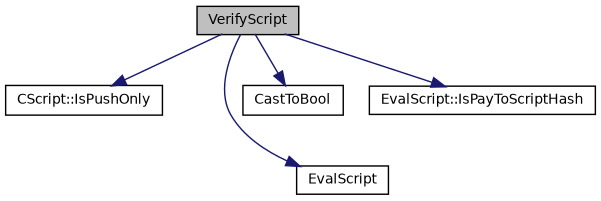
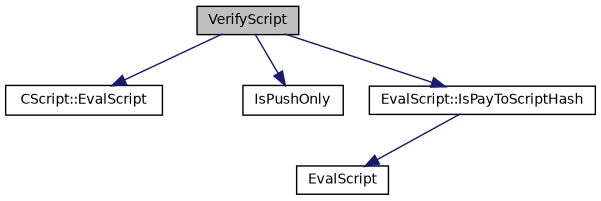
(84, 100) -> (84, 100)
(293, 100) -> (293, 100)
(229, 110) -> (419, 137)
